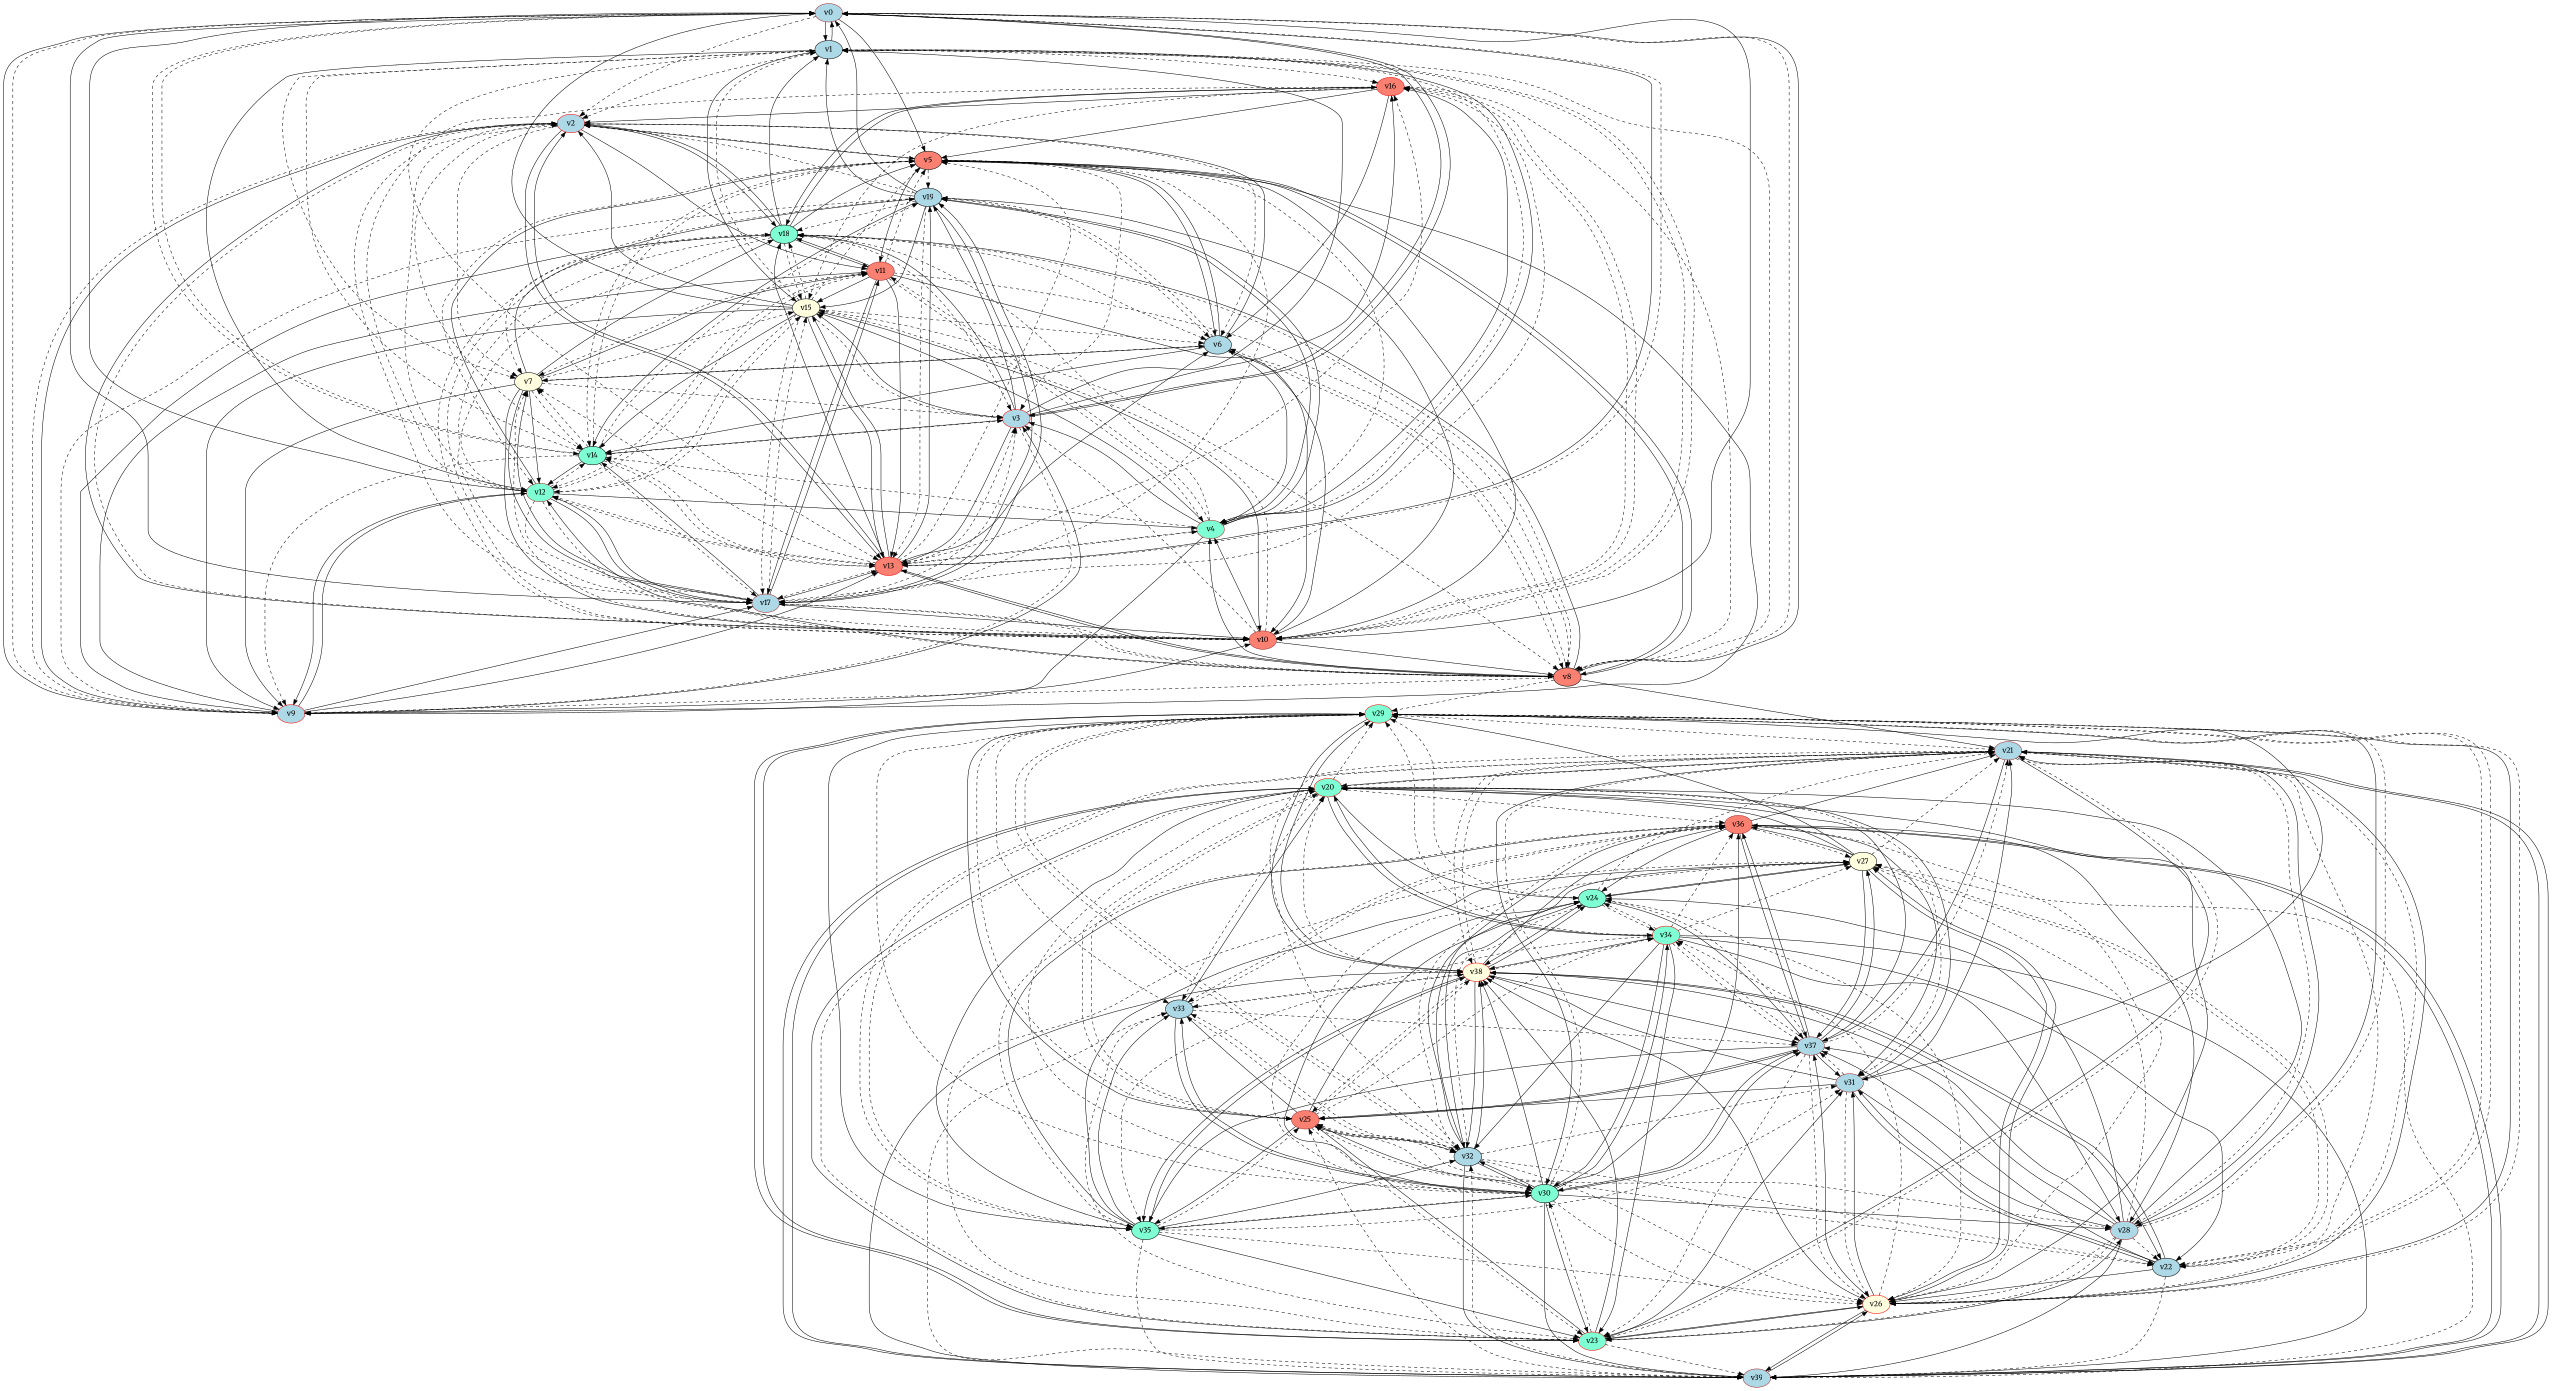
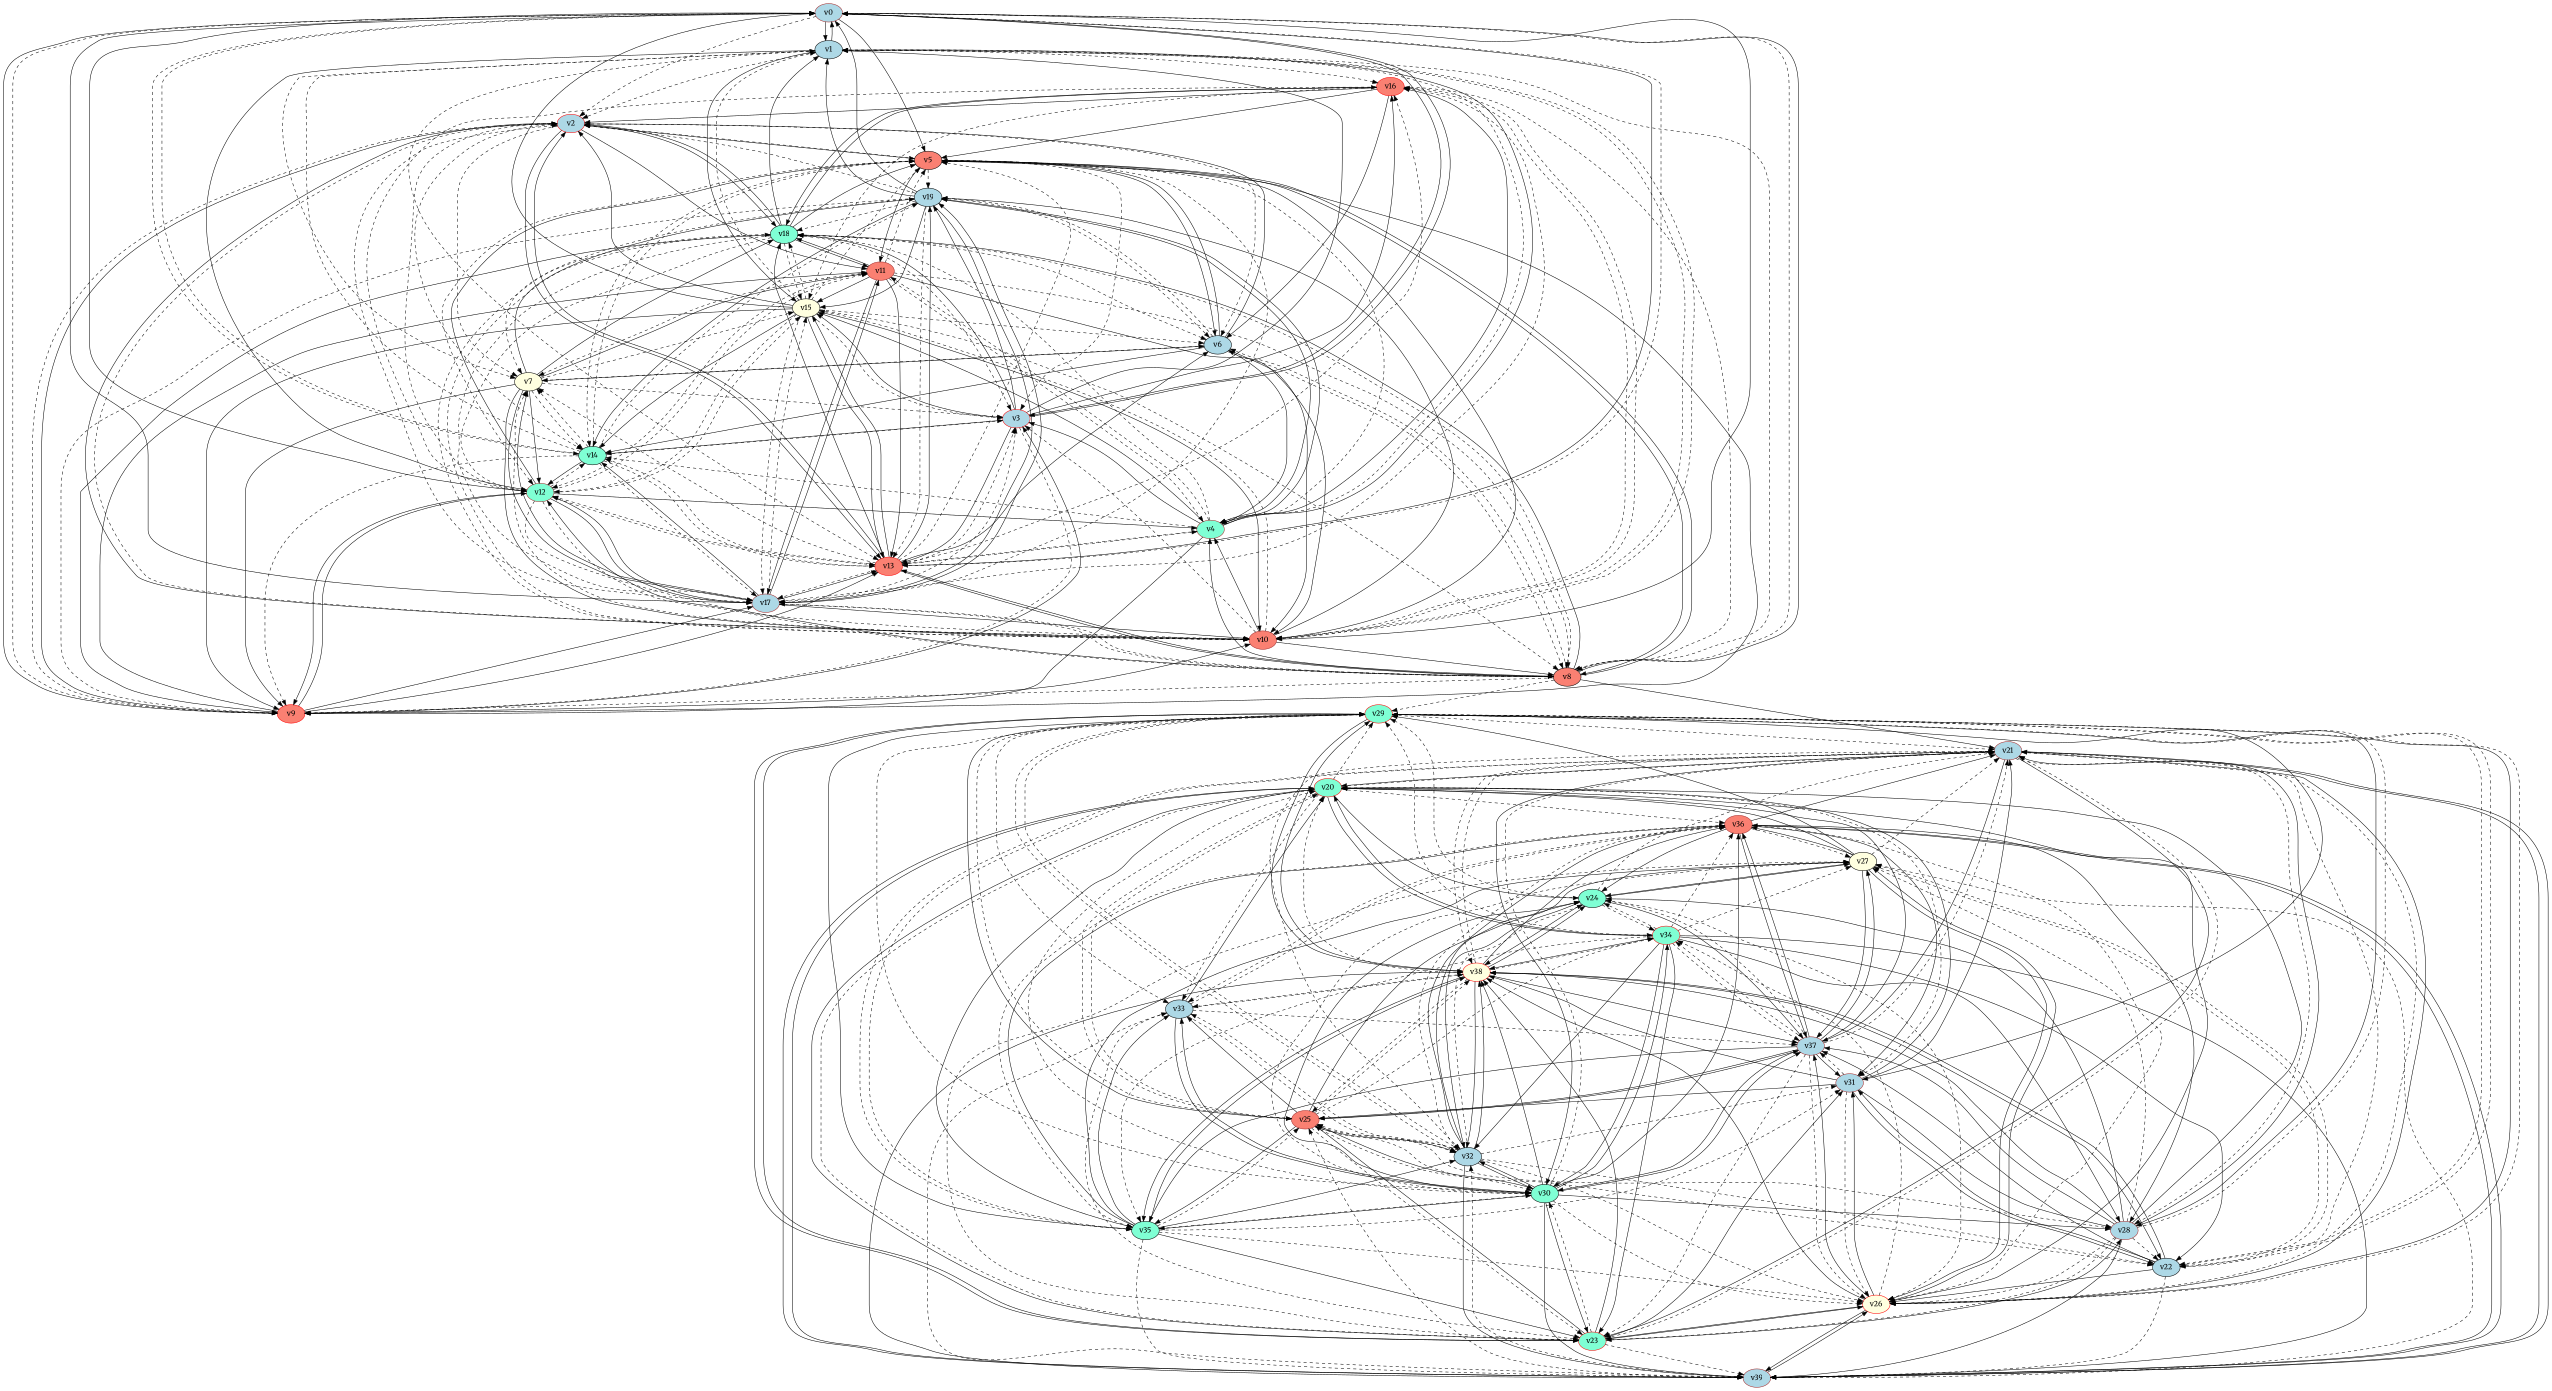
(291, 714) -> (291, 714)
